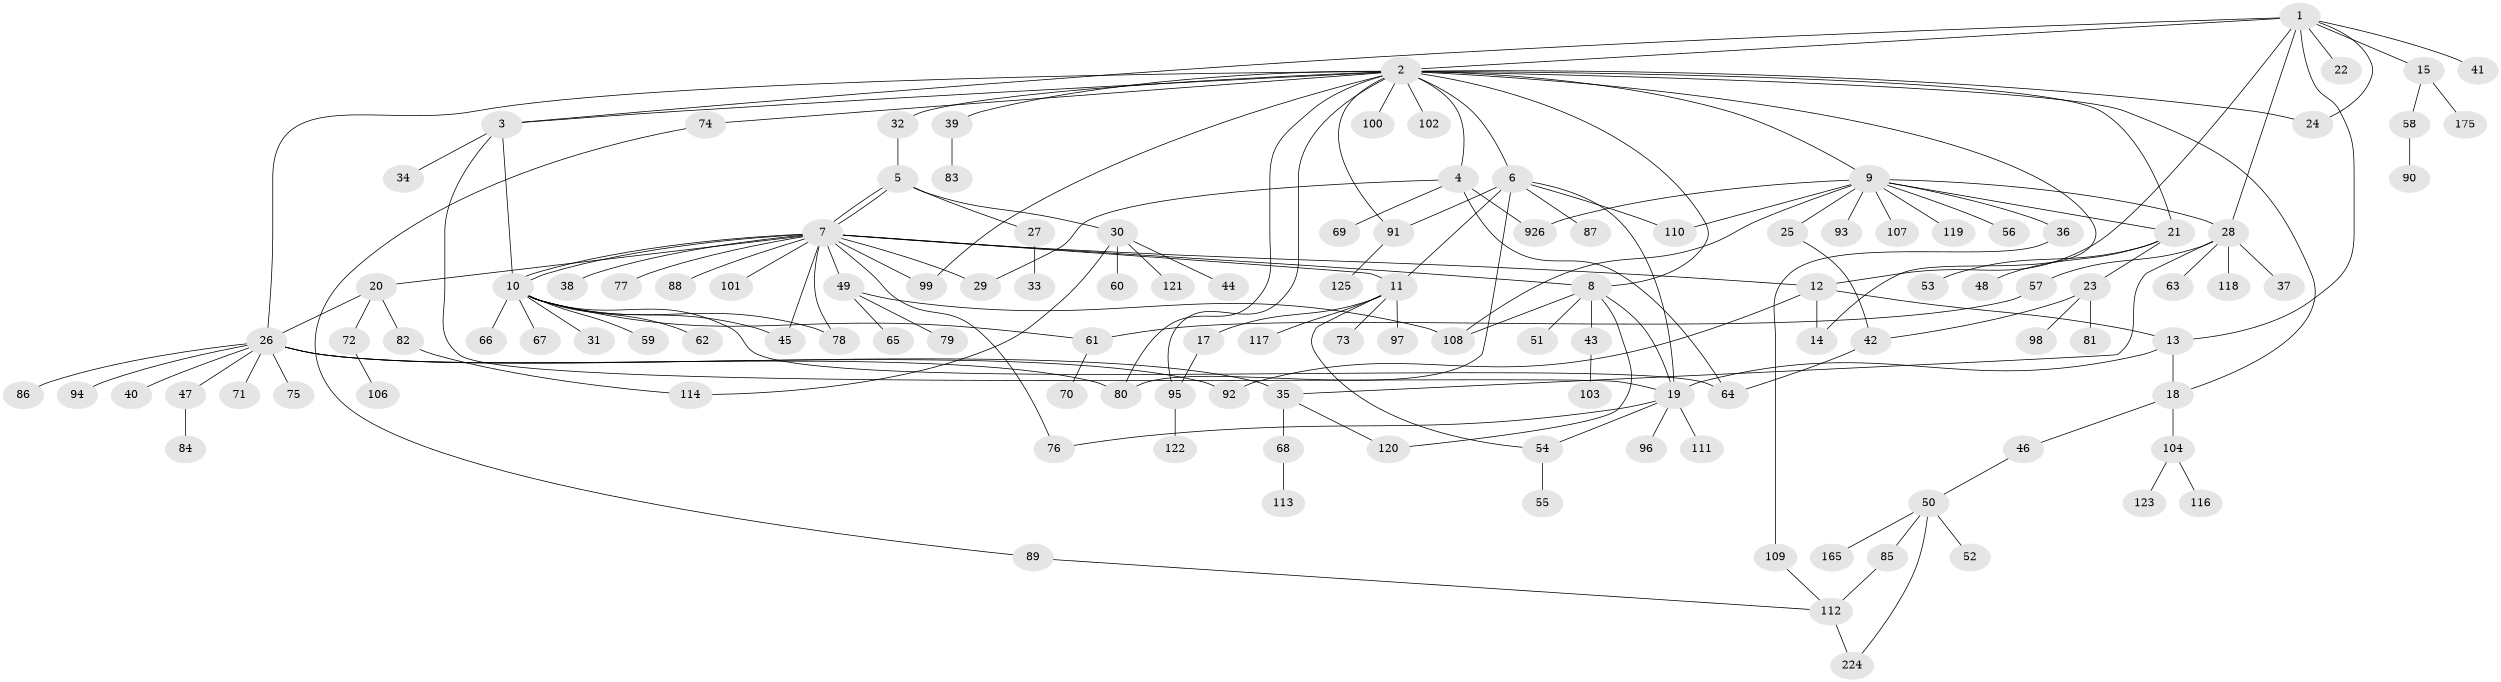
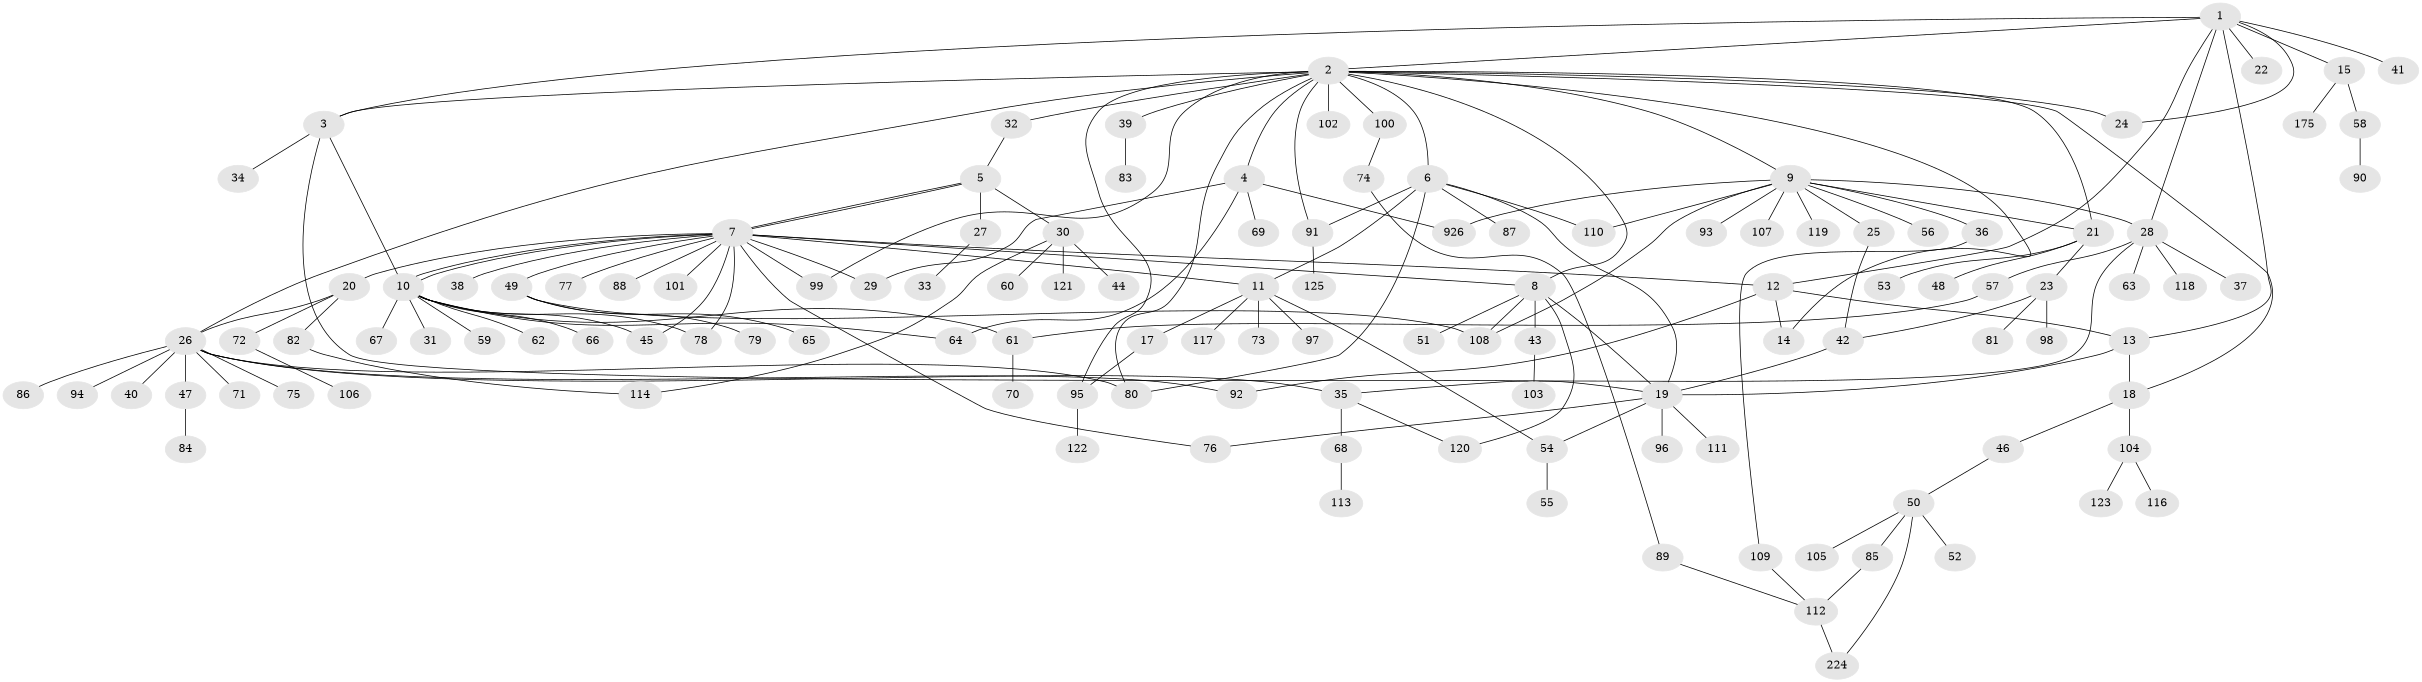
(1103, 94) -> (1374, 152)
(1785, 376) -> (1754, 372)
(1832, 558) -> (1817, 558)
